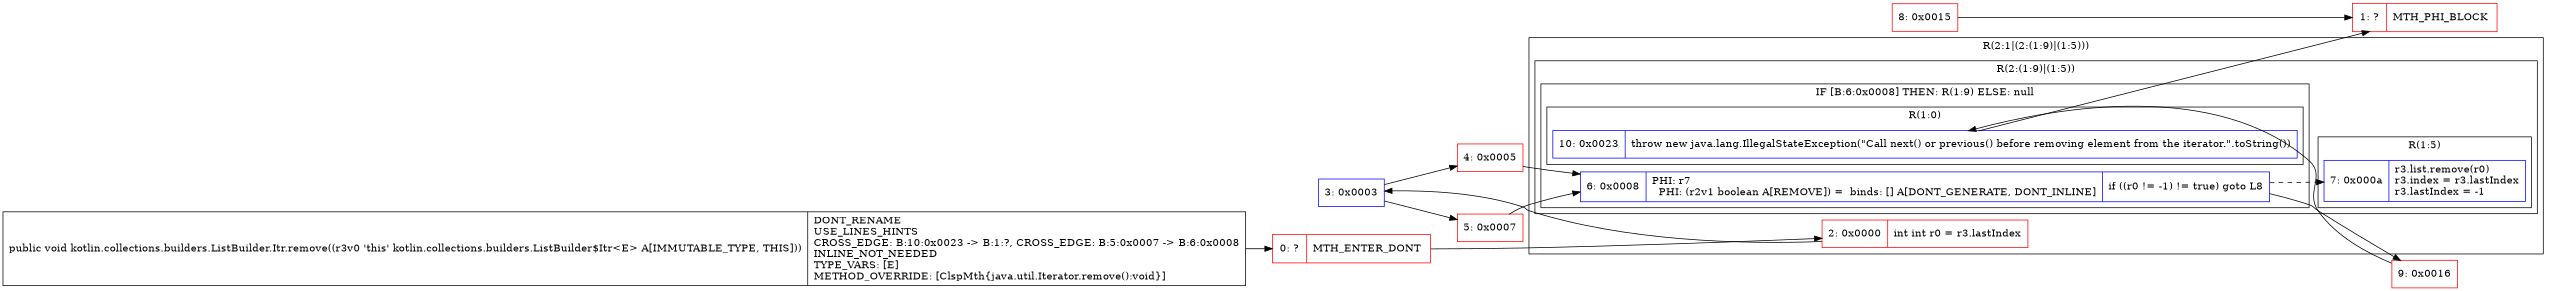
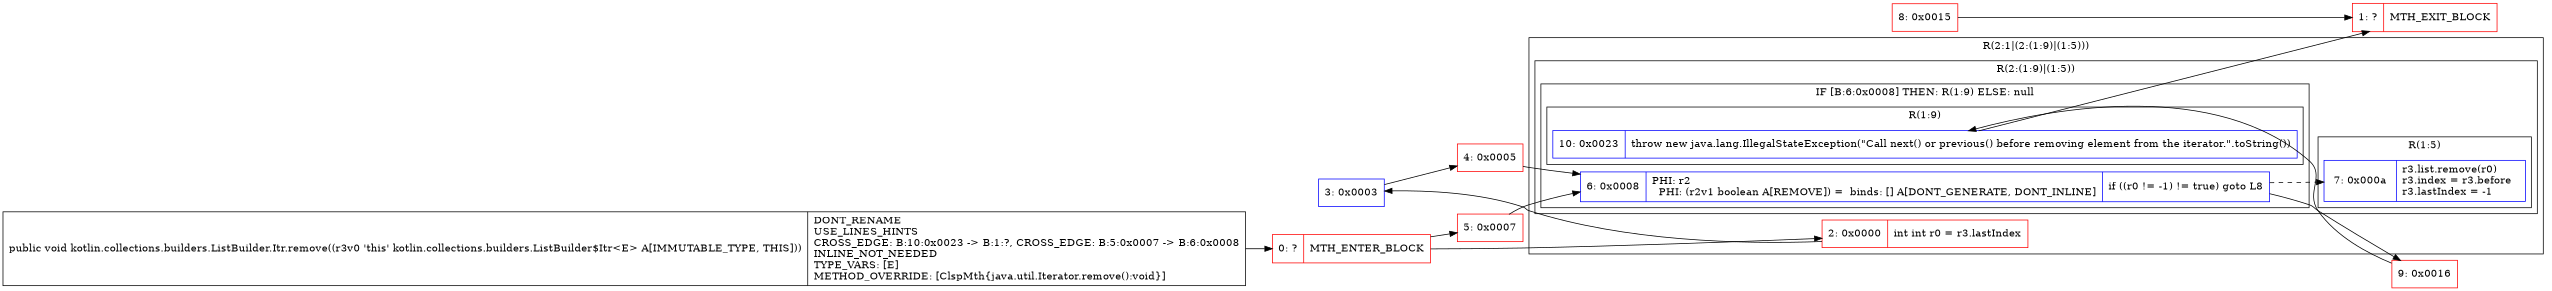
(2440, 17) -> (2440, 17)
(1925, 116) -> (1925, 116)
(2457, 180) -> (2457, 180)
(1673, 181) -> (1673, 181)
(1417, 209) -> (1440, 235)
(1367, 248) -> (1367, 248)
